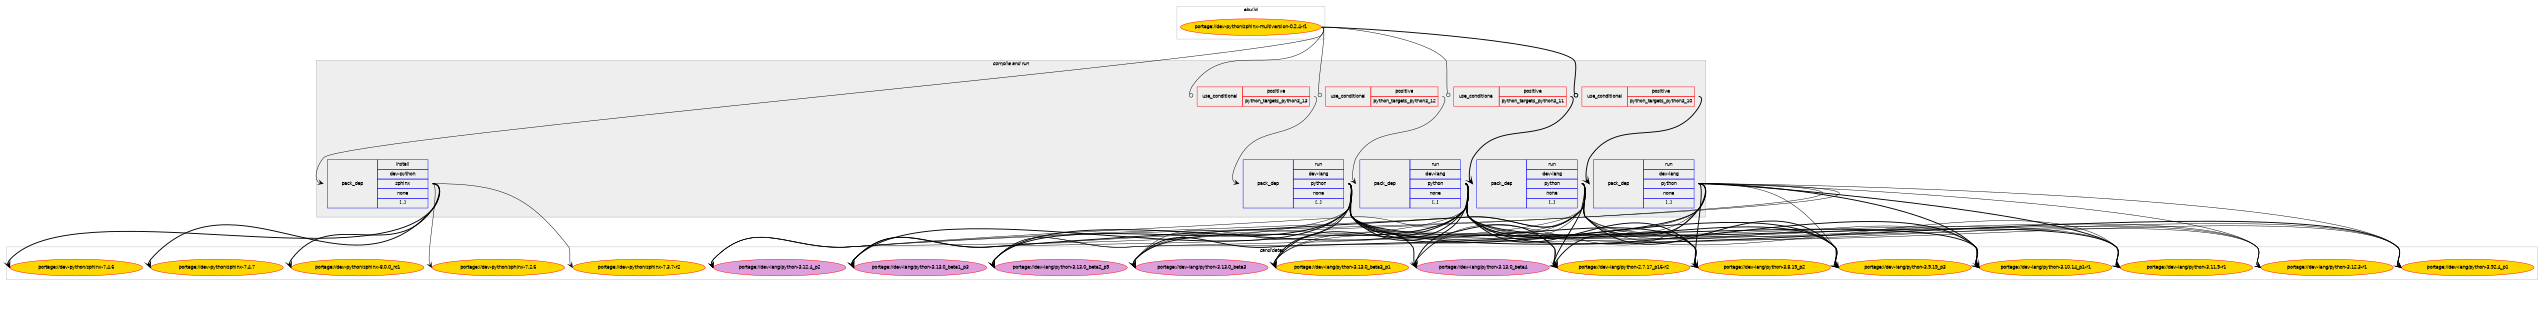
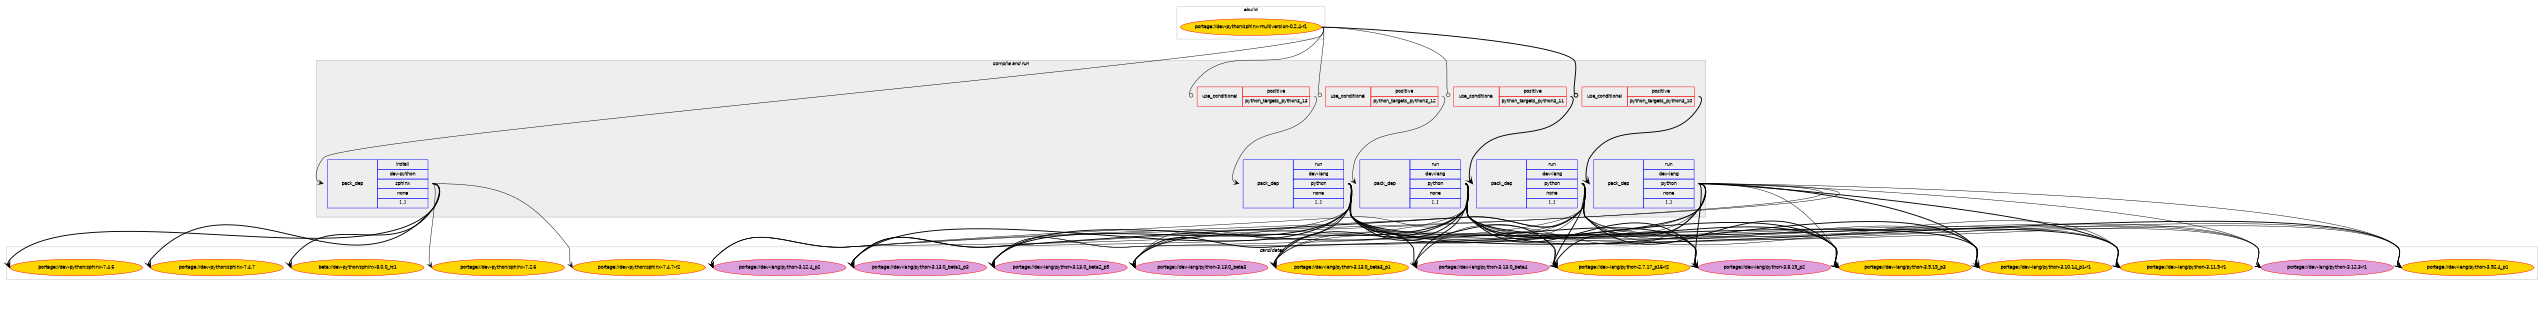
(358, 268) -> (358, 268)
(639, 268) -> (639, 268)
(1764, 268) -> (1764, 268)
(2327, 268) -> (2327, 268)
